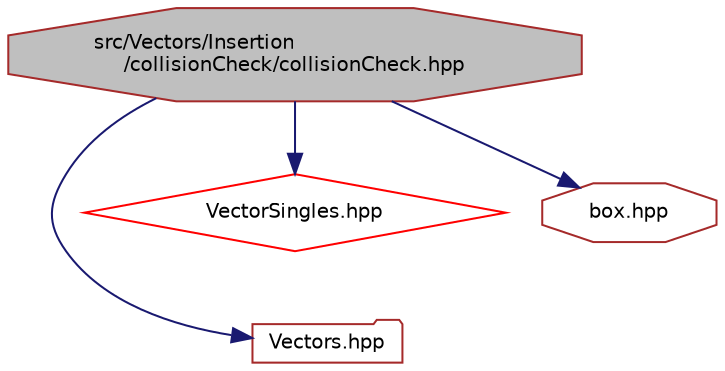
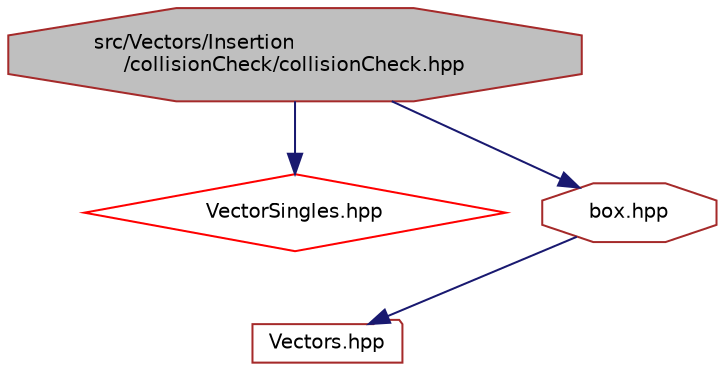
(63, 246) -> (482, 276)
